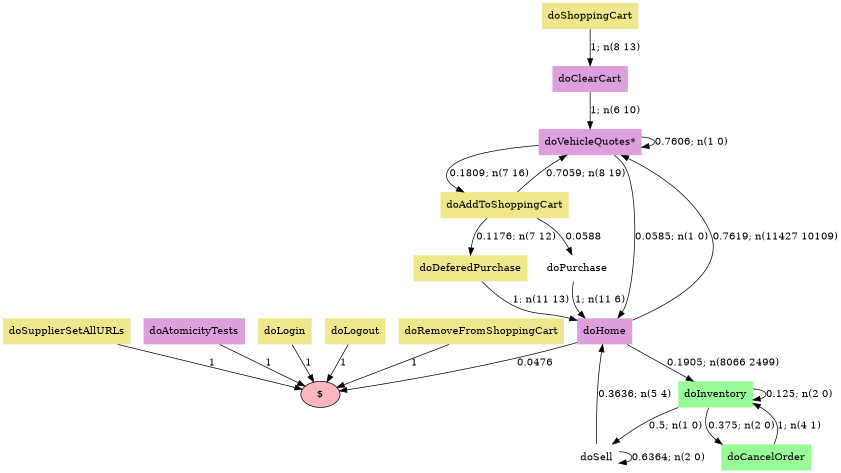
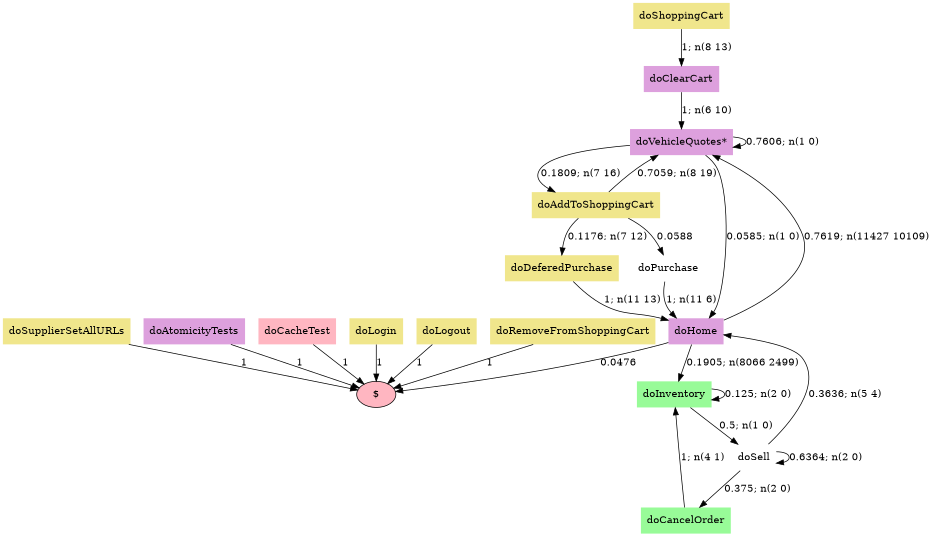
none -> (297, 331)
(706, 425) -> (723, 487)
